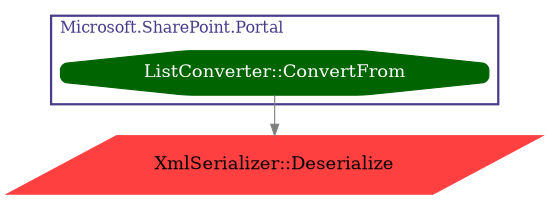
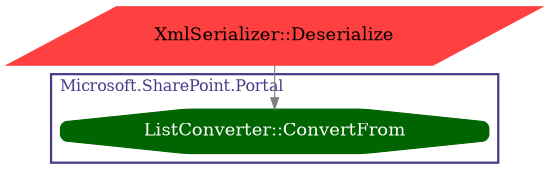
(275, 111) -> (275, 82)
